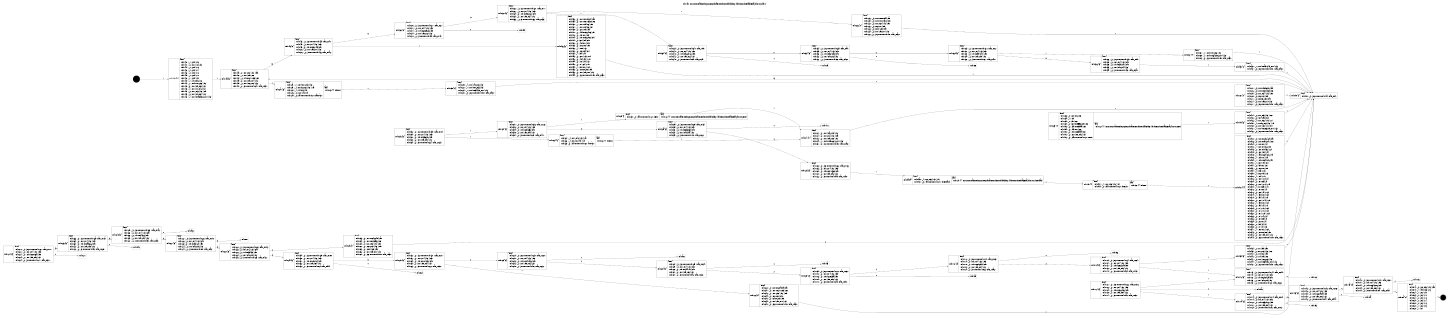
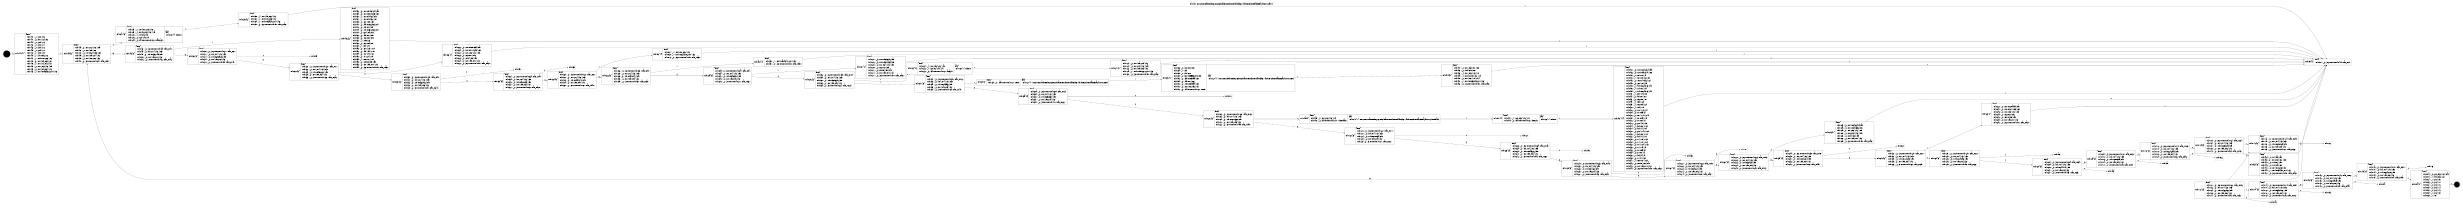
none -> (727, 76)
(750, 109) -> (1135, 80)
none -> (1299, 127)
